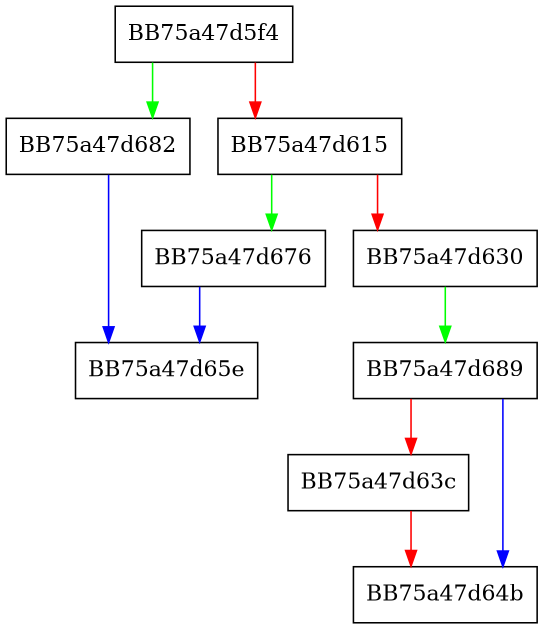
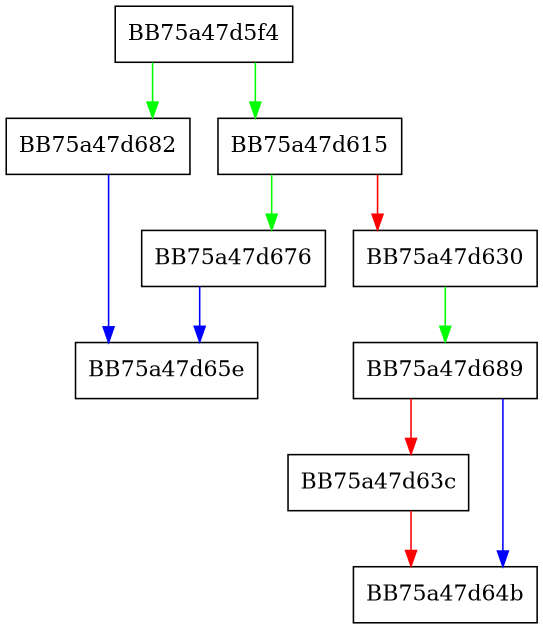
(255, 82) -> (255, 82)
